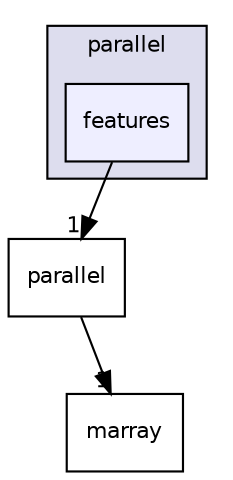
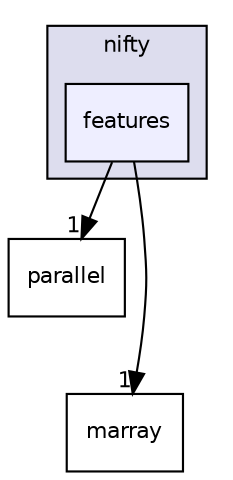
(127, 46) -> (127, 46)
(92, 345) -> (146, 267)
